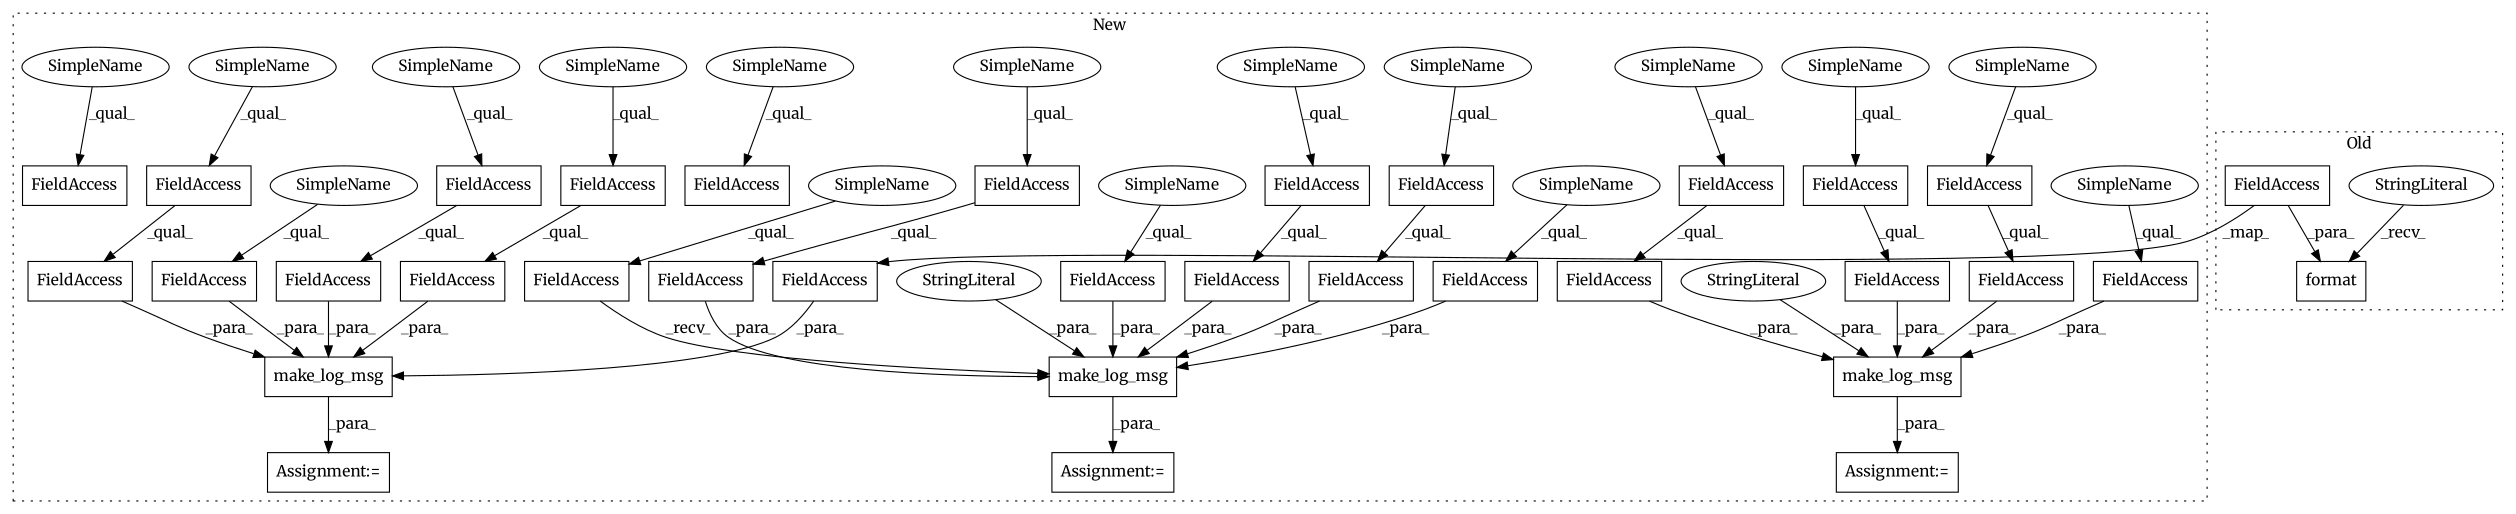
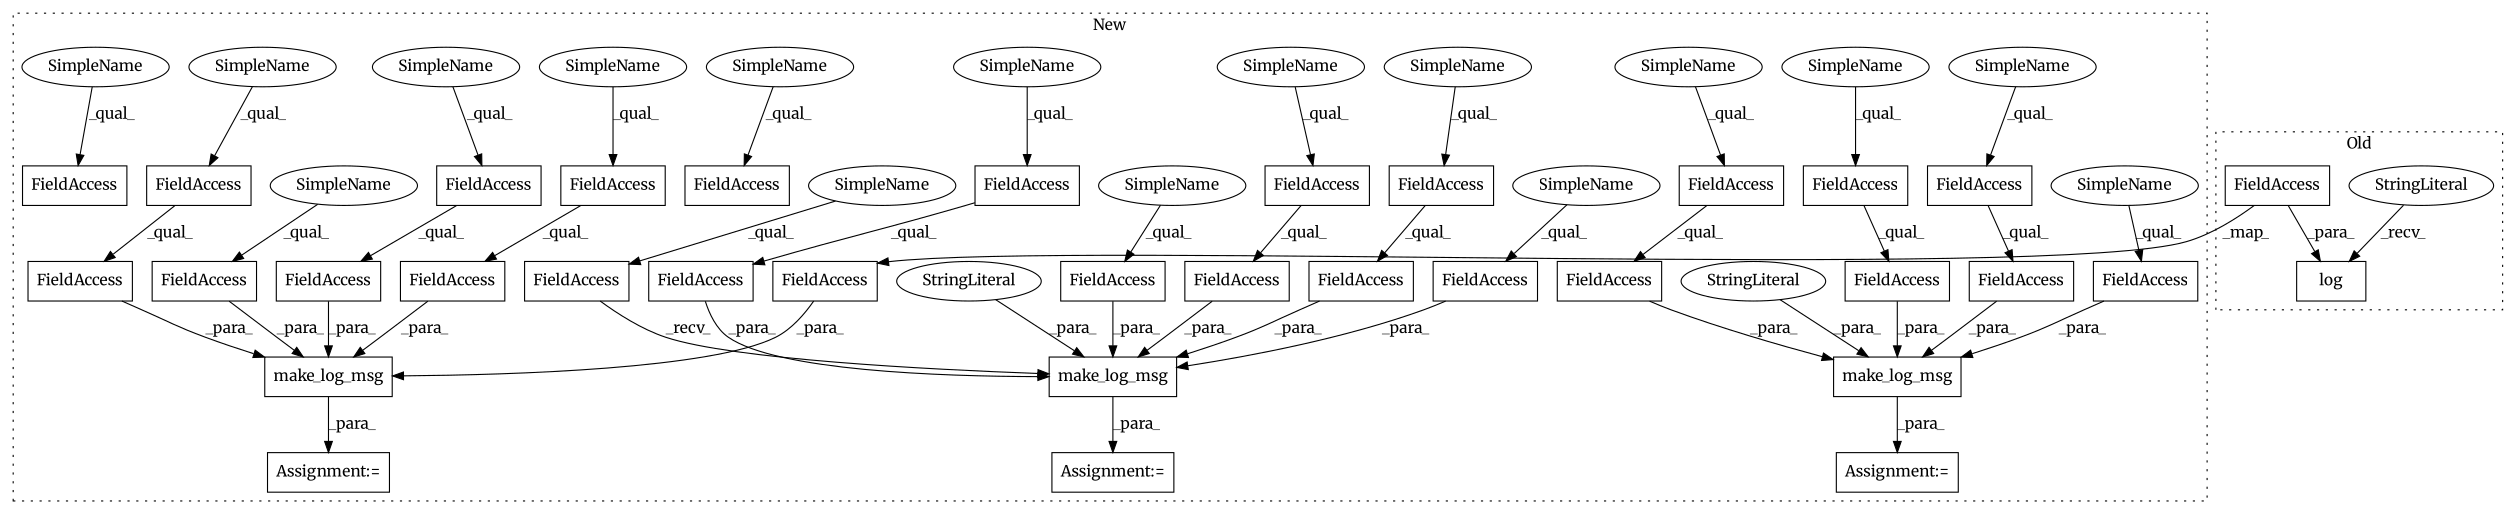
(2331, 281) -> (2331, 281)
